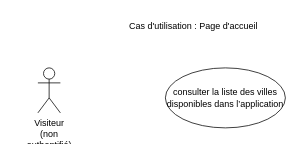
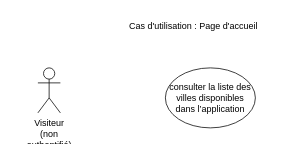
(225, 98) -> (210, 98)
